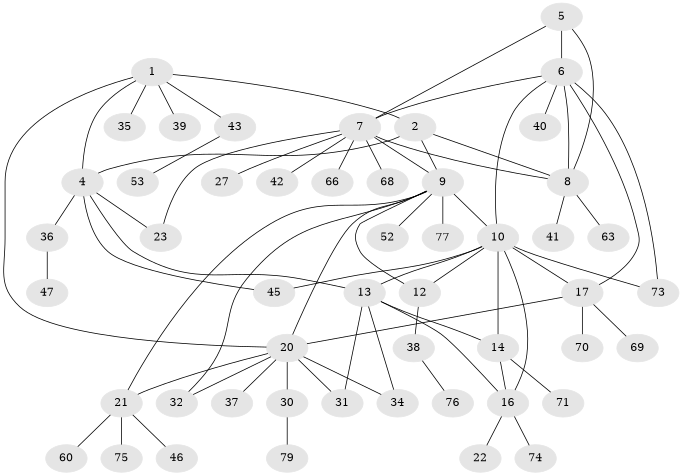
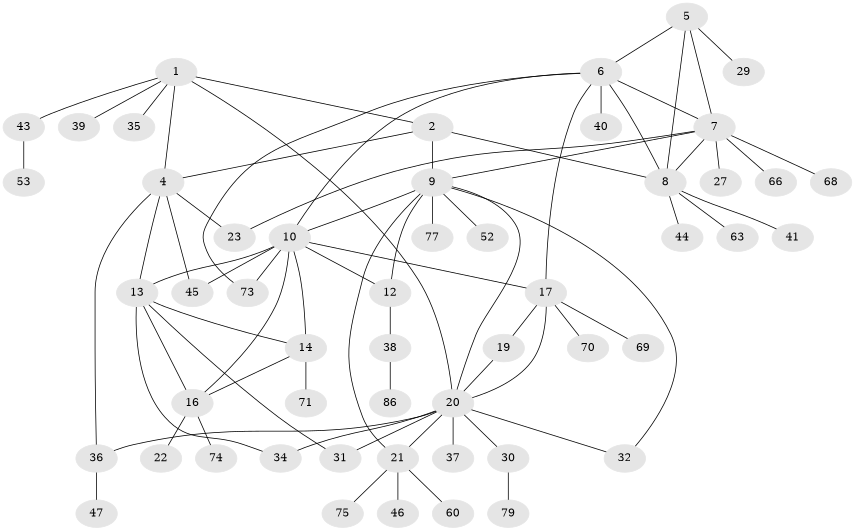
none -> (744, 72)
(277, 182) -> none
none -> (682, 238)
none -> (504, 348)
(453, 403) -> (390, 403)
none -> (275, 431)
